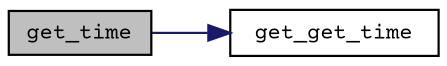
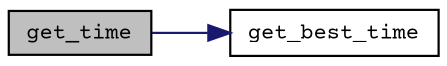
(334, 33) -> (334, 33)
